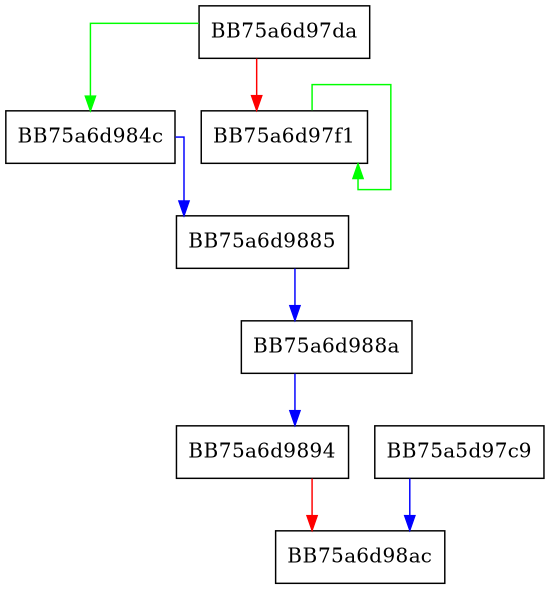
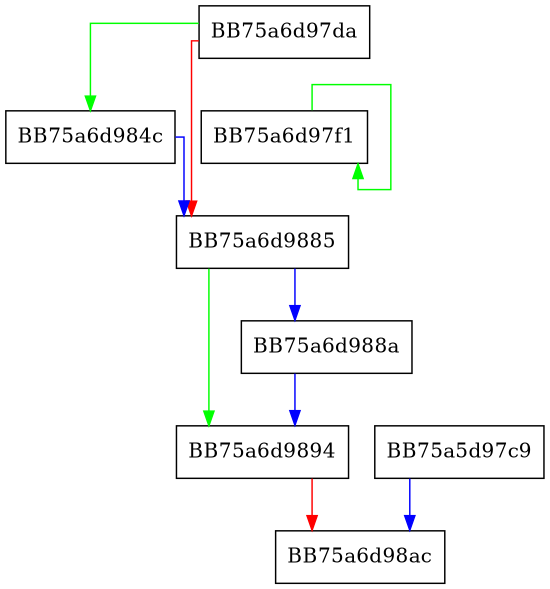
(257, 77) -> (192, 117)
none -> (209, 340)
